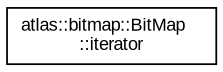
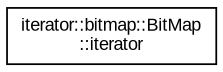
(112, 36) -> (112, 36)
